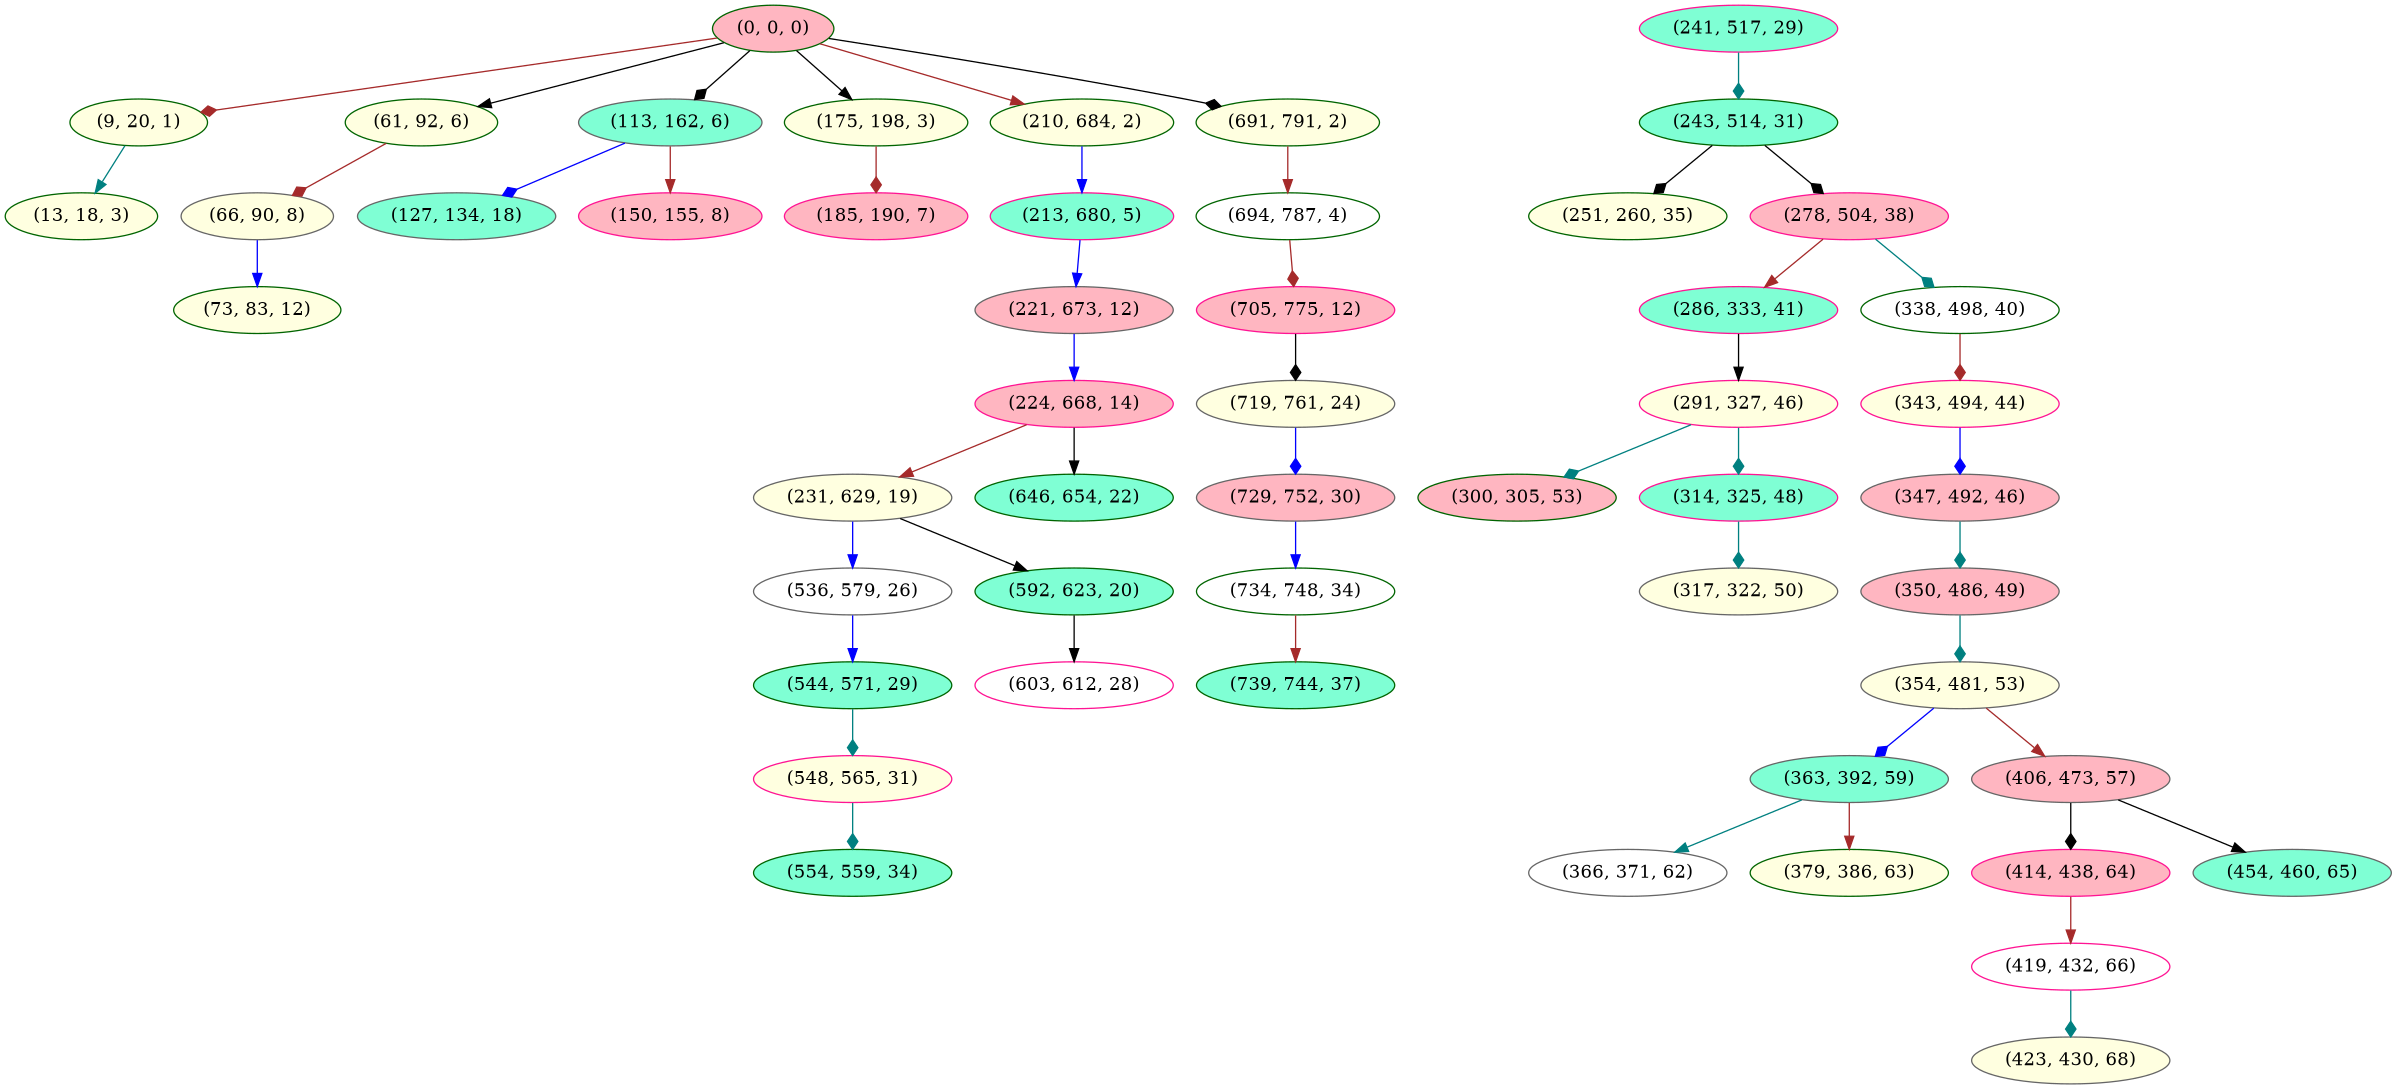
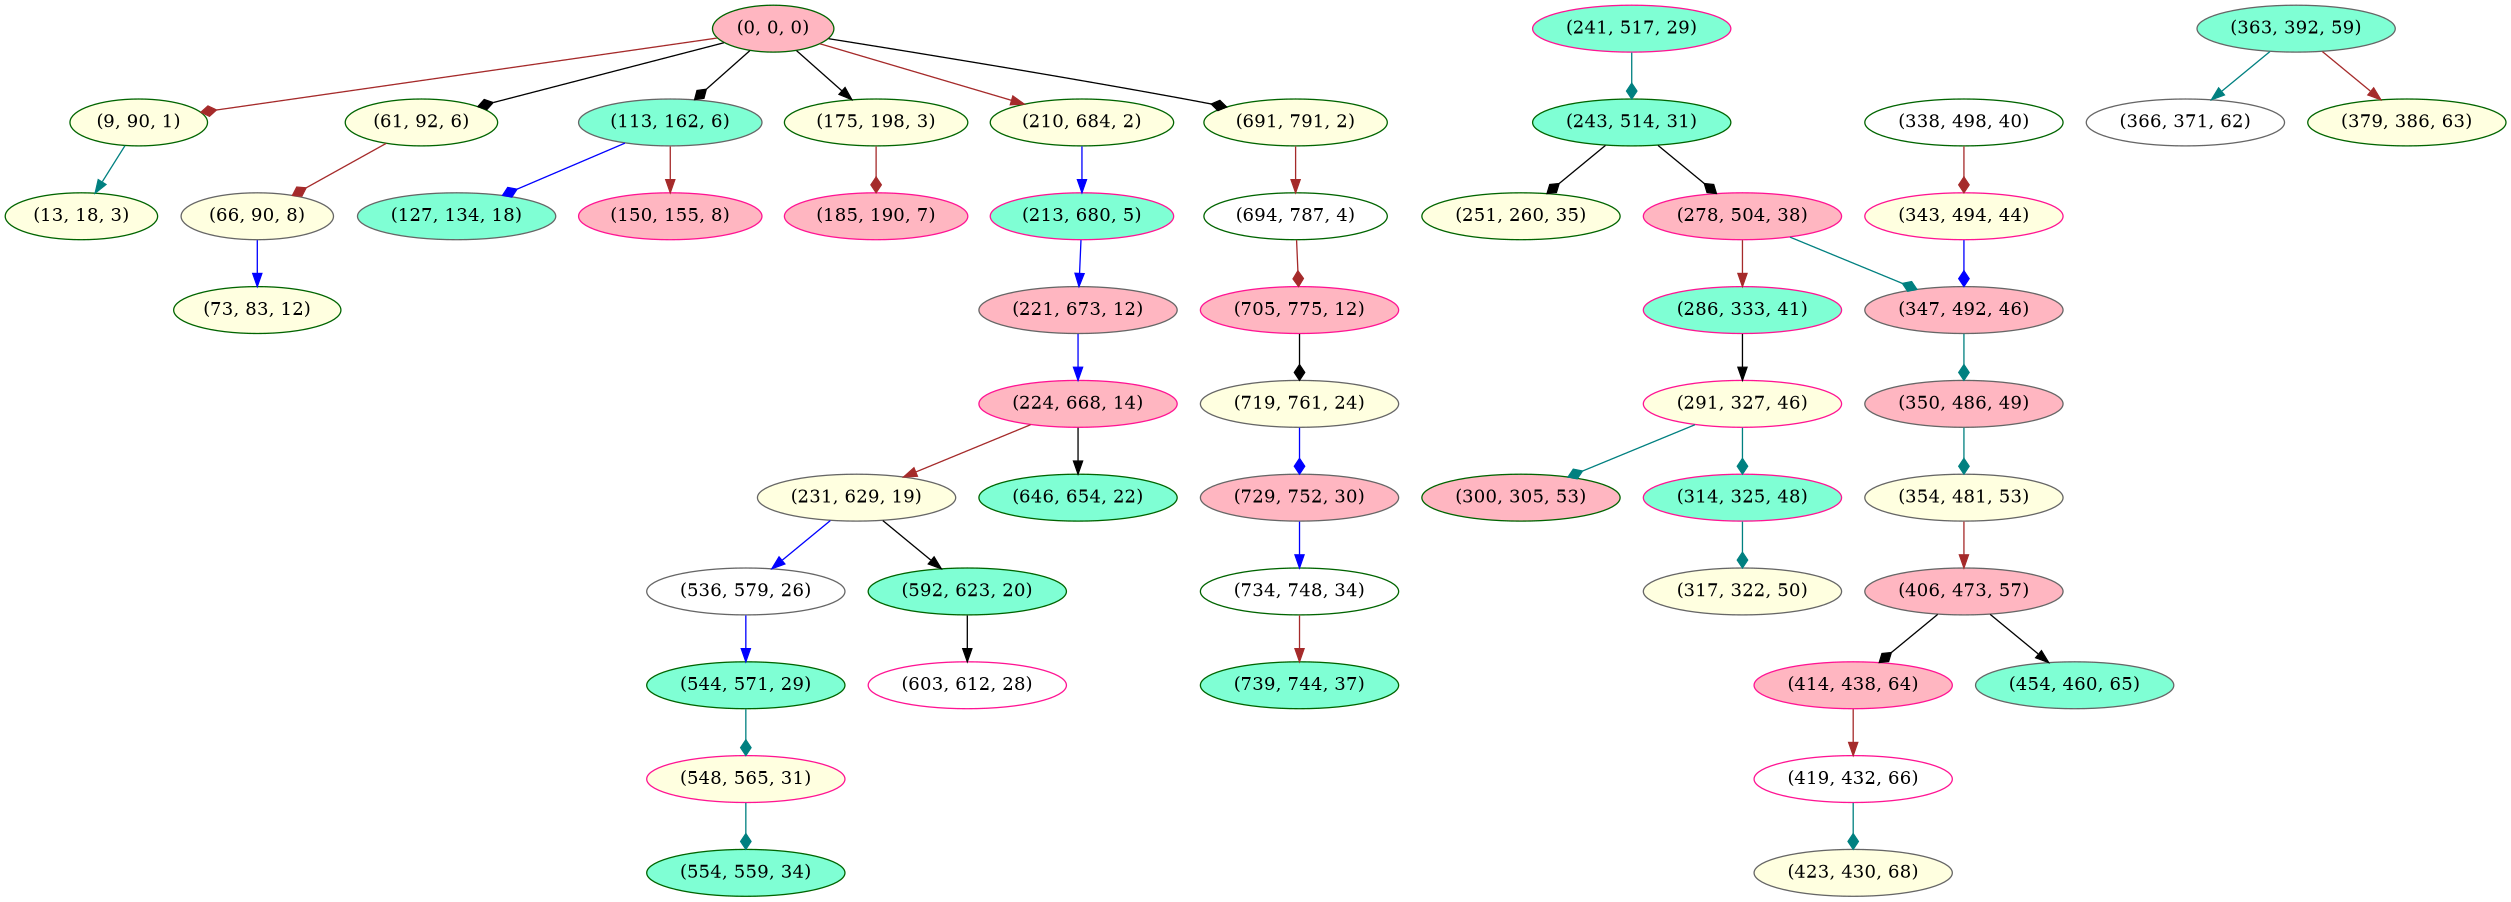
(607, 73) -> (609, 73)
(139, 122) -> (139, 122)
(1899, 258) -> (1846, 260)
(1911, 727) -> none
